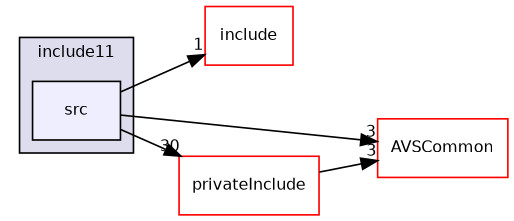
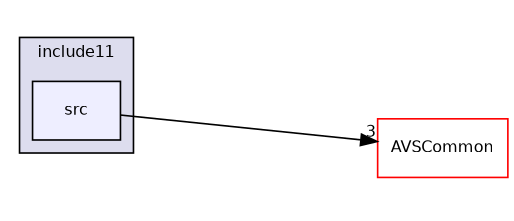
(249, 36) -> none
(249, 186) -> none
